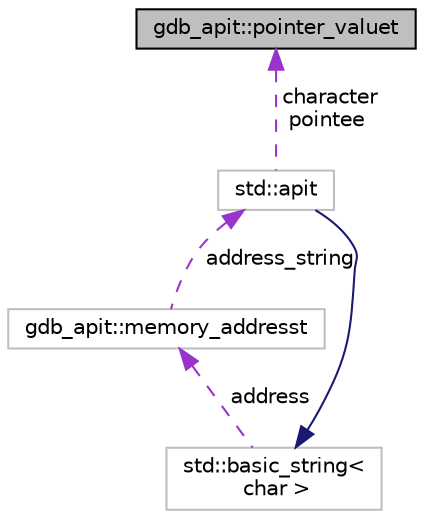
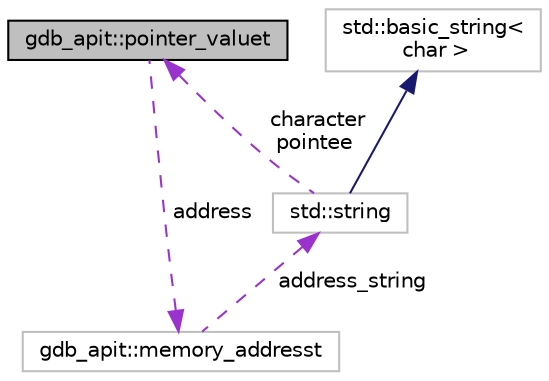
(276, 190) -> (340, 213)
(222, 407) -> (161, 186)
